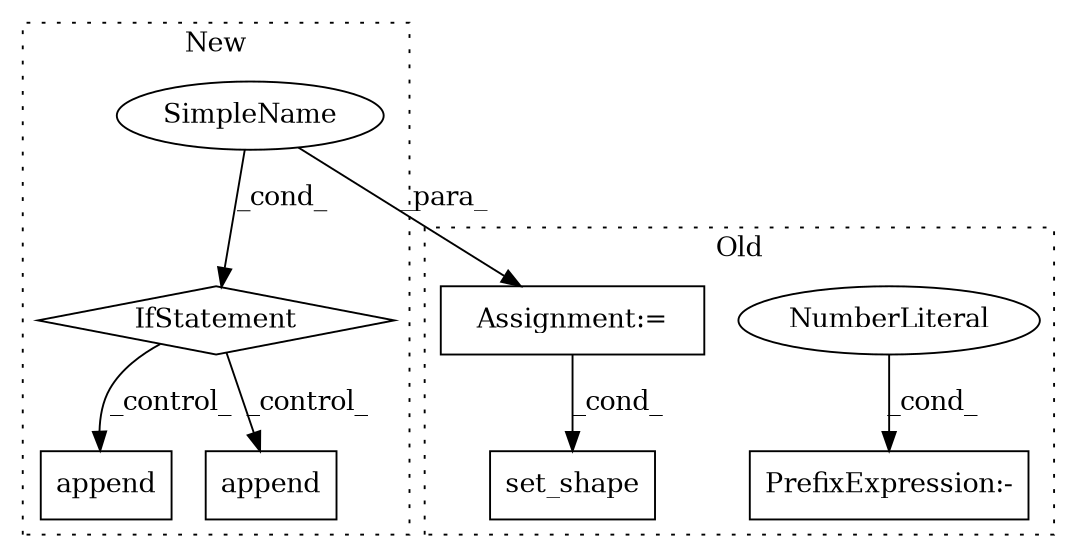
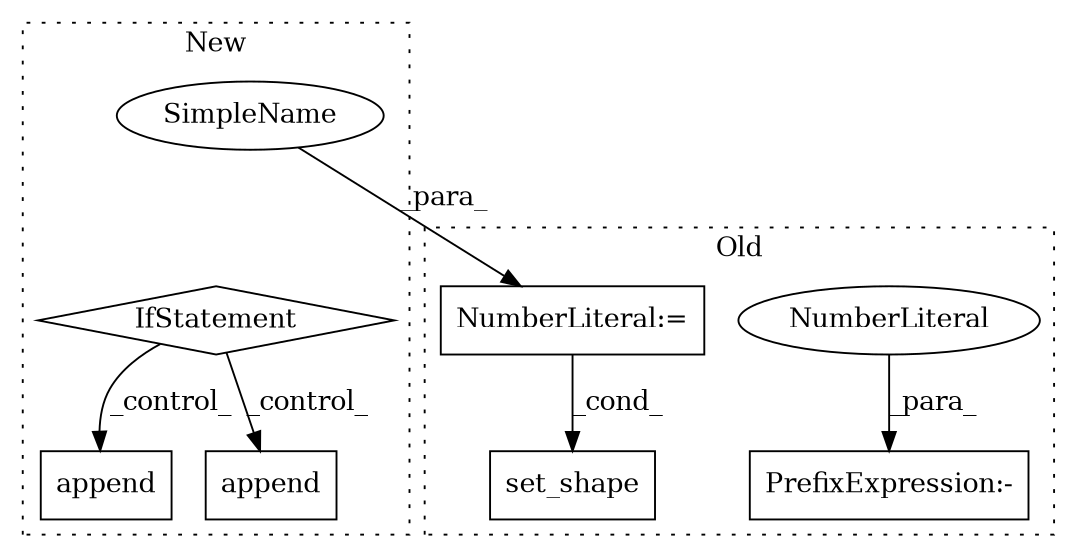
(235, 209) -> none
(573, 320) -> (573, 320)
(933, 403) -> (933, 403)
